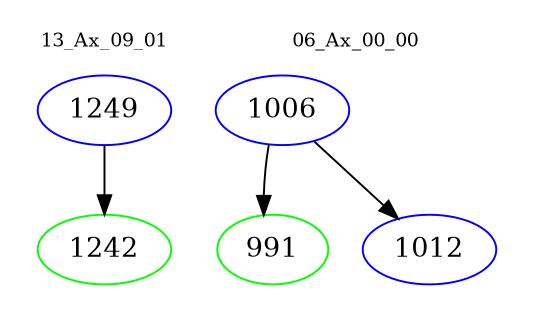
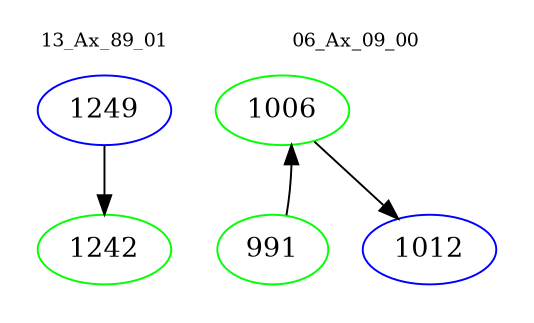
(104, 42) -> (104, 42)
(356, 42) -> (356, 42)
(282, 110) -> (282, 110)
(265, 170) -> (290, 190)
